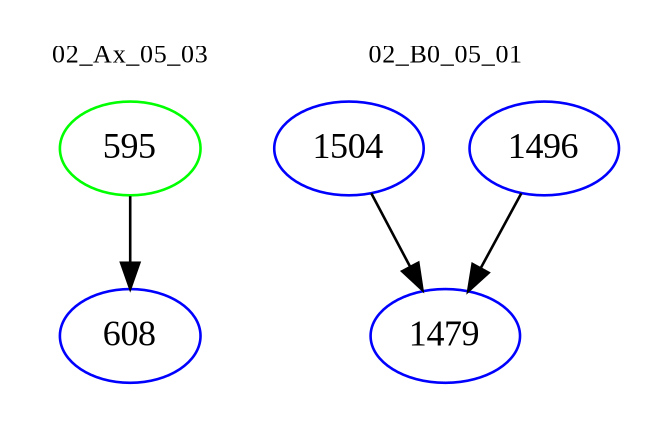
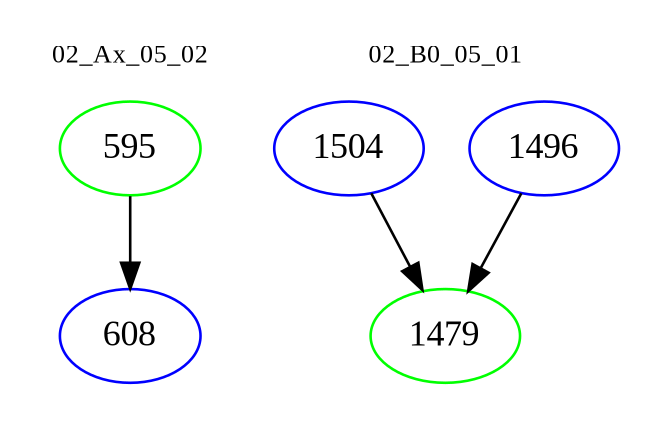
(132, 56) -> (132, 56)
(445, 336) -> (445, 336)
